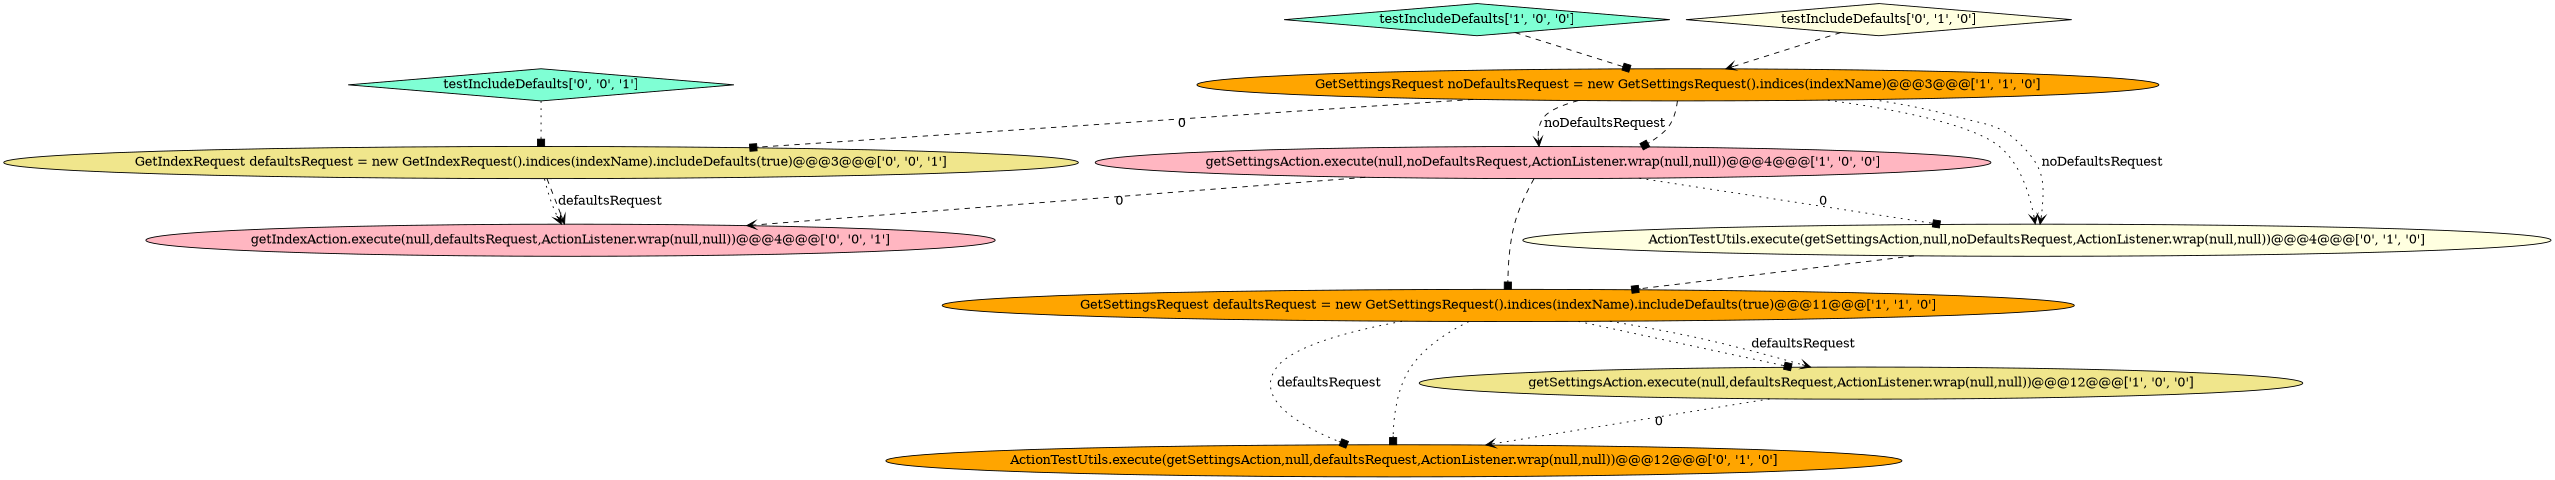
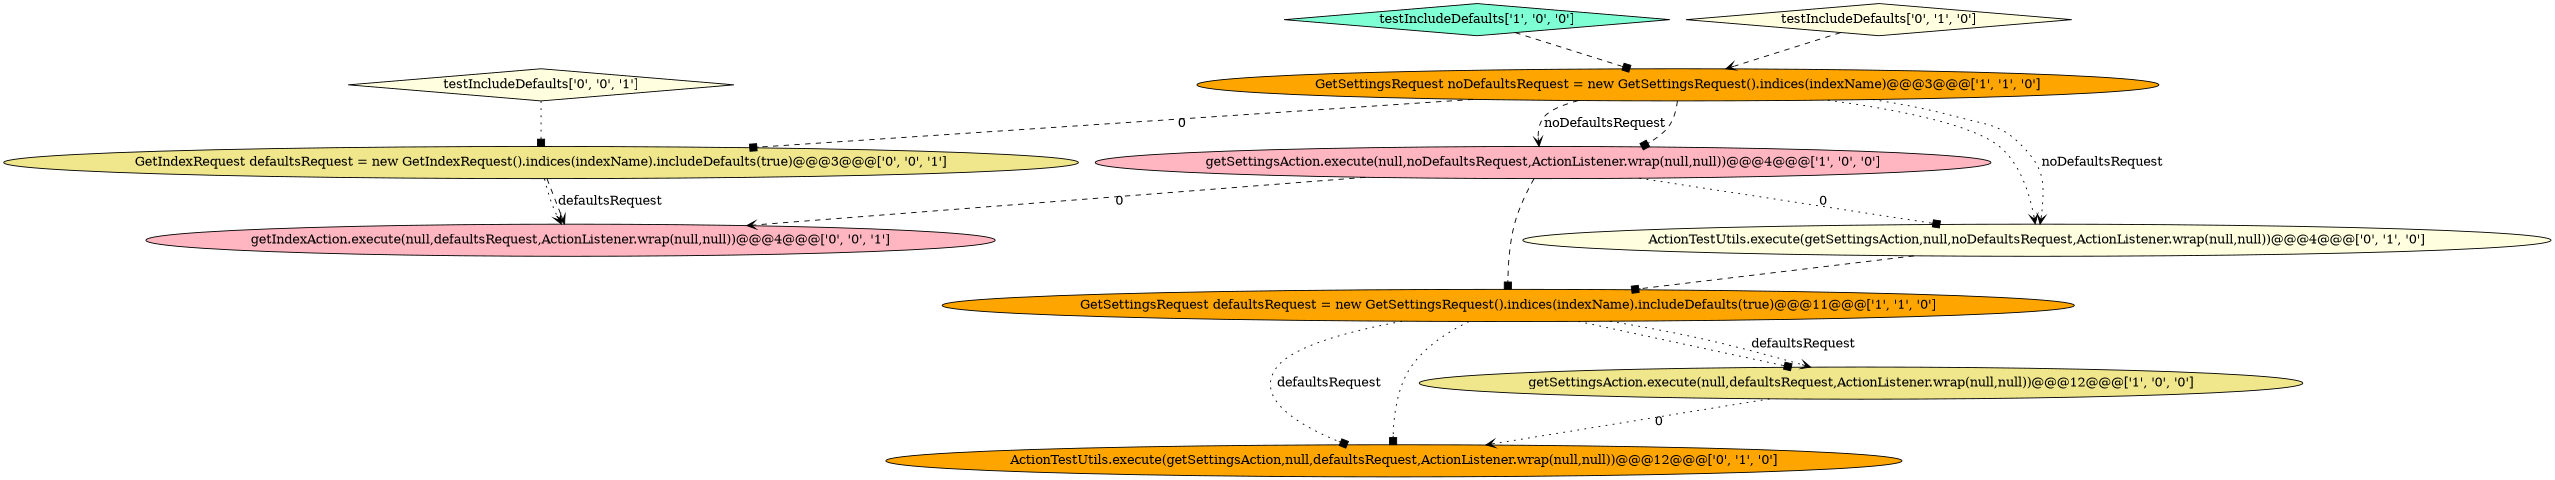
(541, 85) -> (541, 85)
